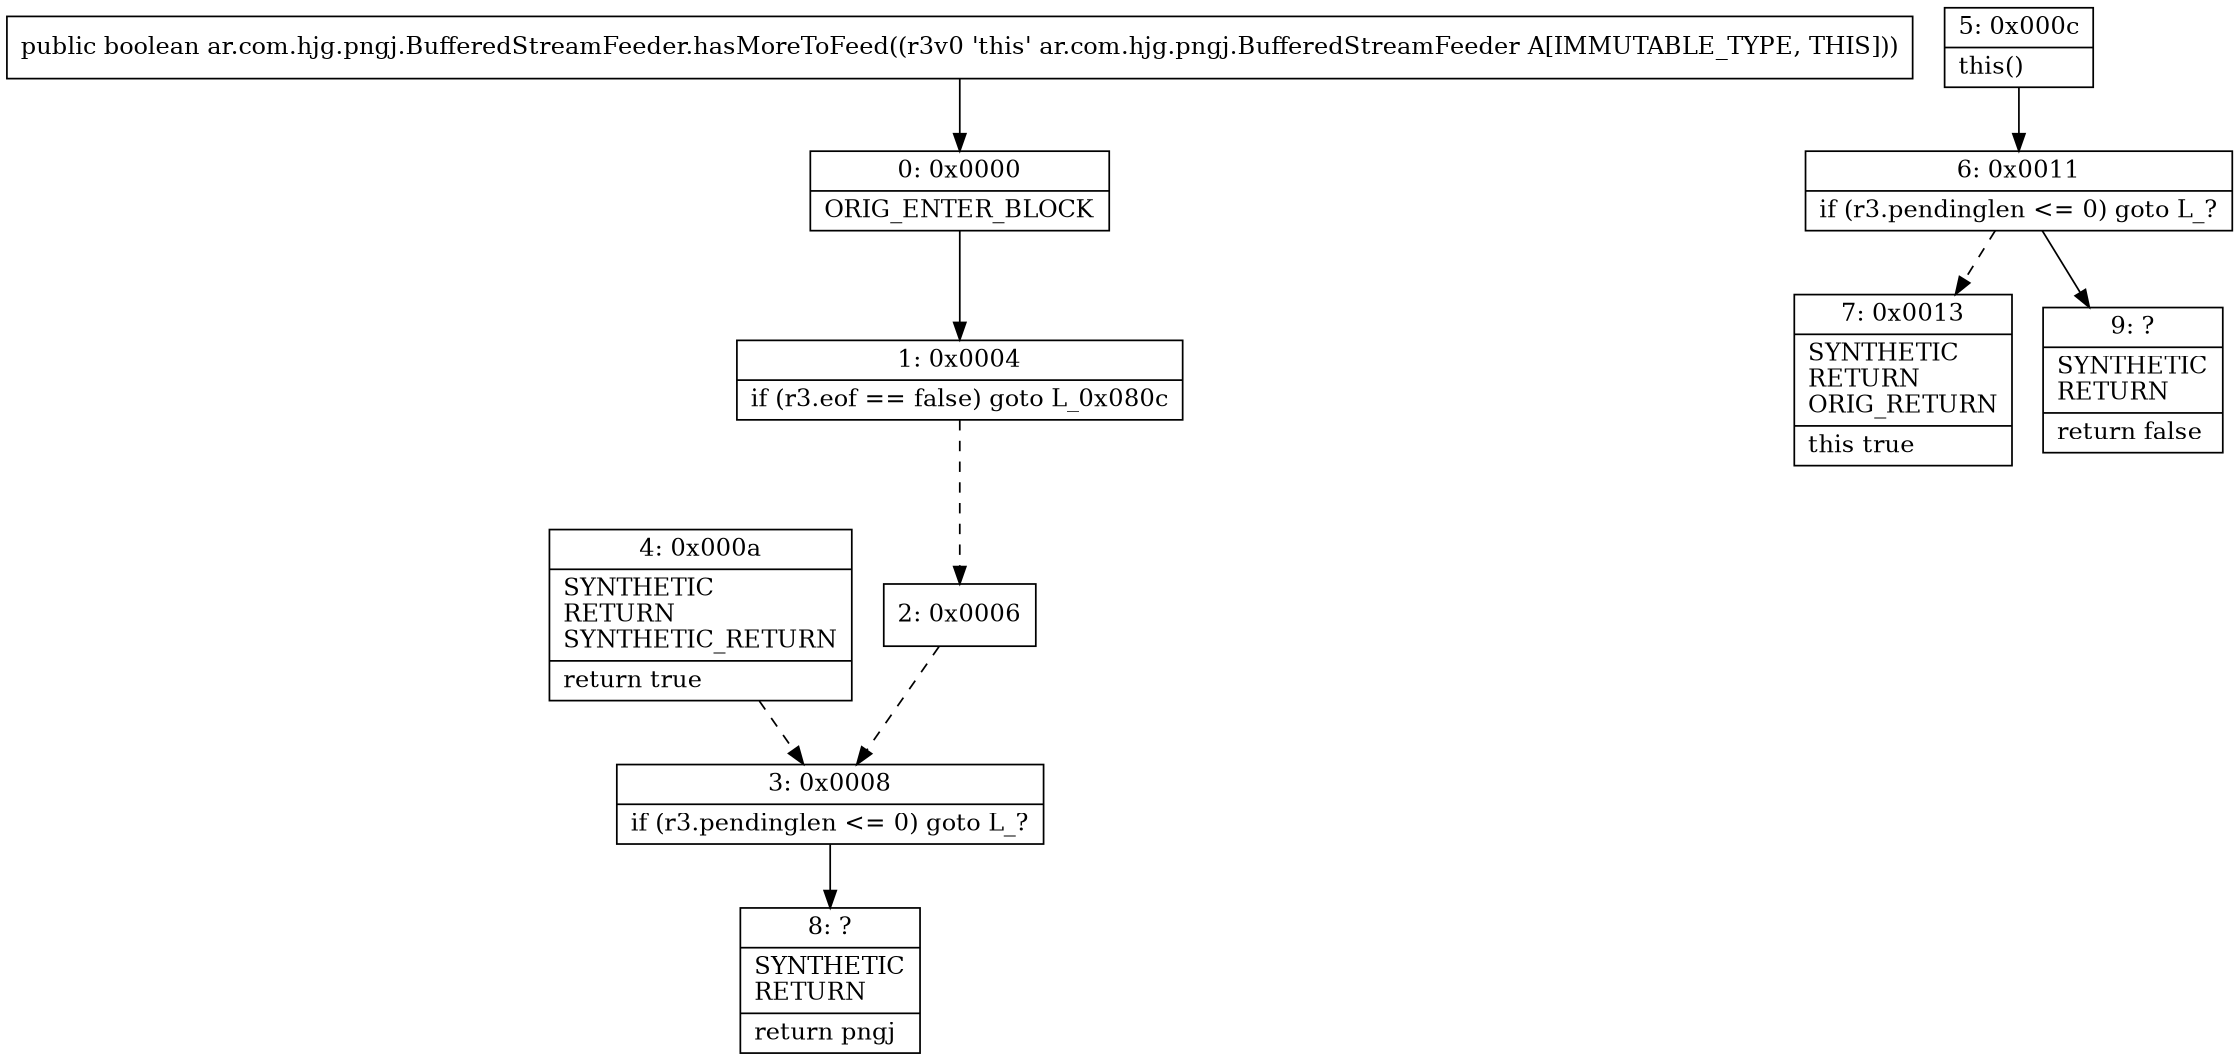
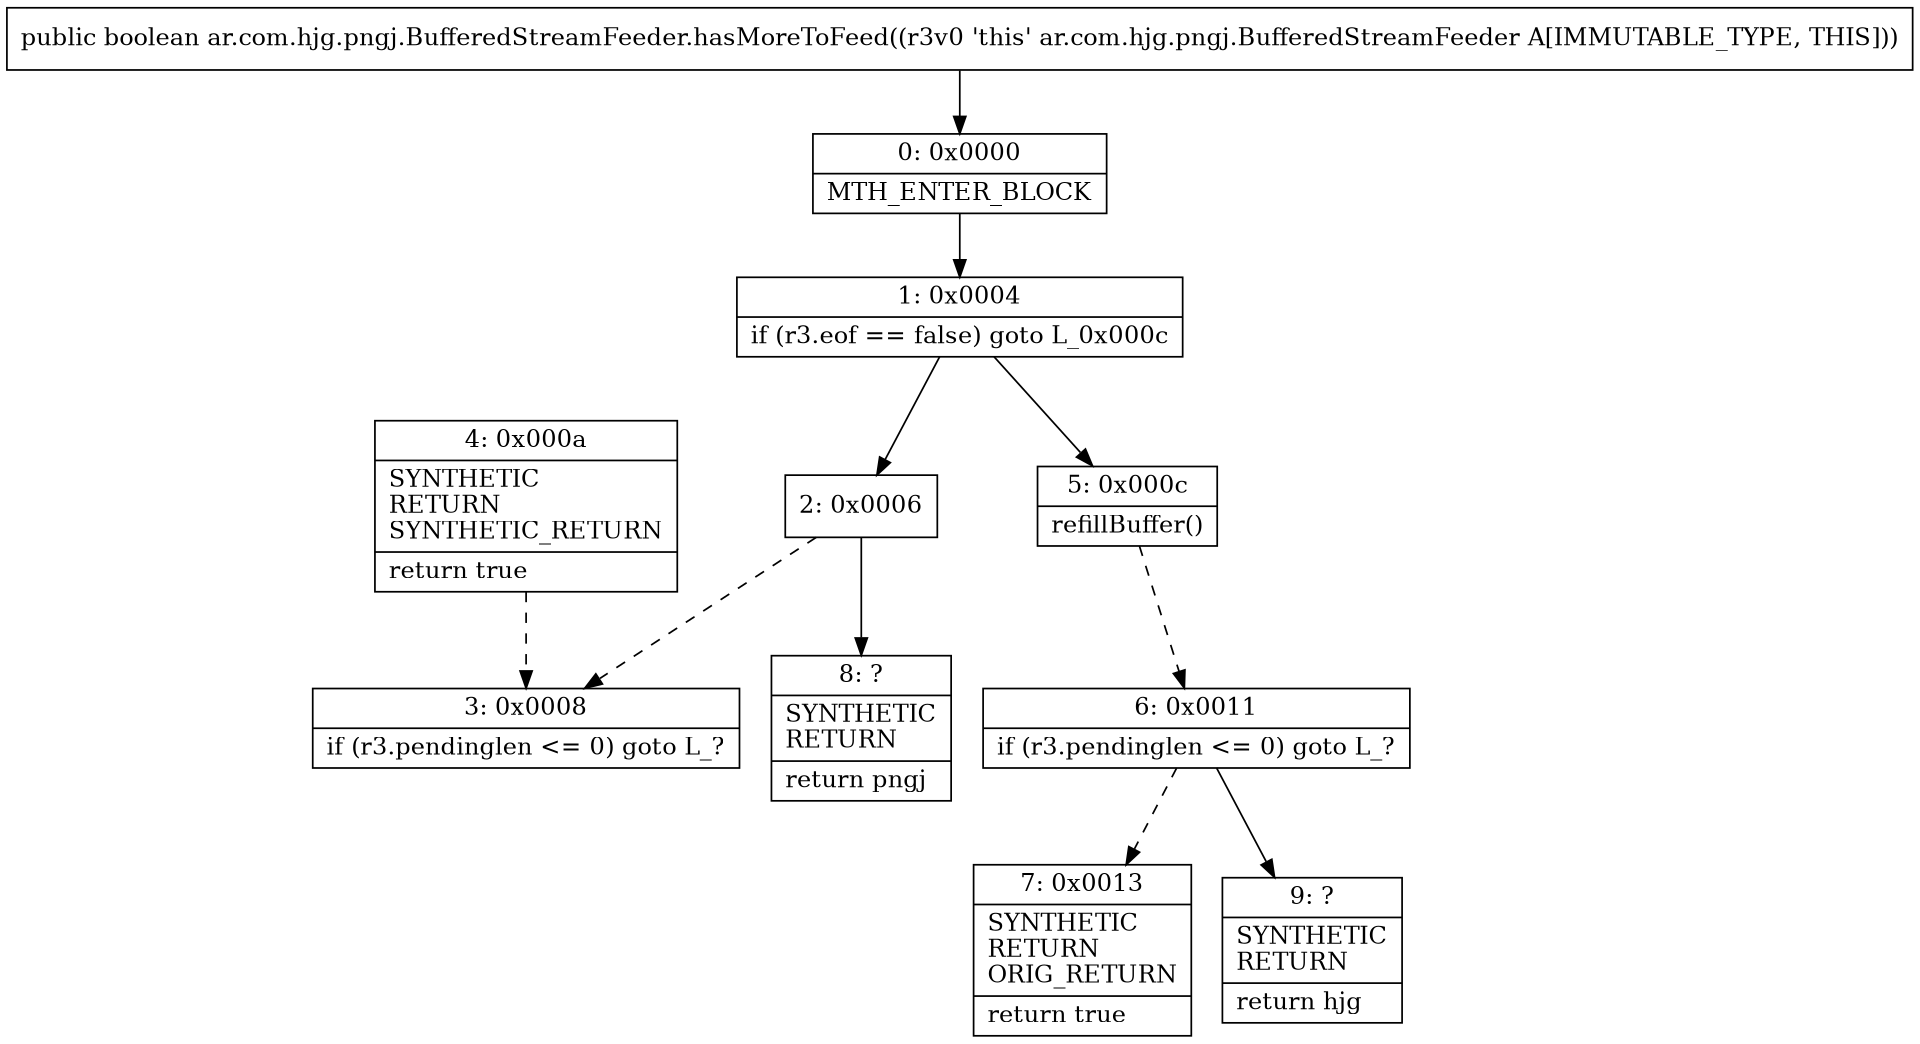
(1991, 67) -> (1127, 525)
(2019, 110) -> (1159, 609)
(960, 210) -> (960, 193)
(960, 399) -> (960, 336)
none -> (1037, 405)
(2130, 432) -> (1299, 1002)
(1862, 445) -> (1057, 1015)
(960, 493) -> (912, 408)
(830, 867) -> (861, 587)
